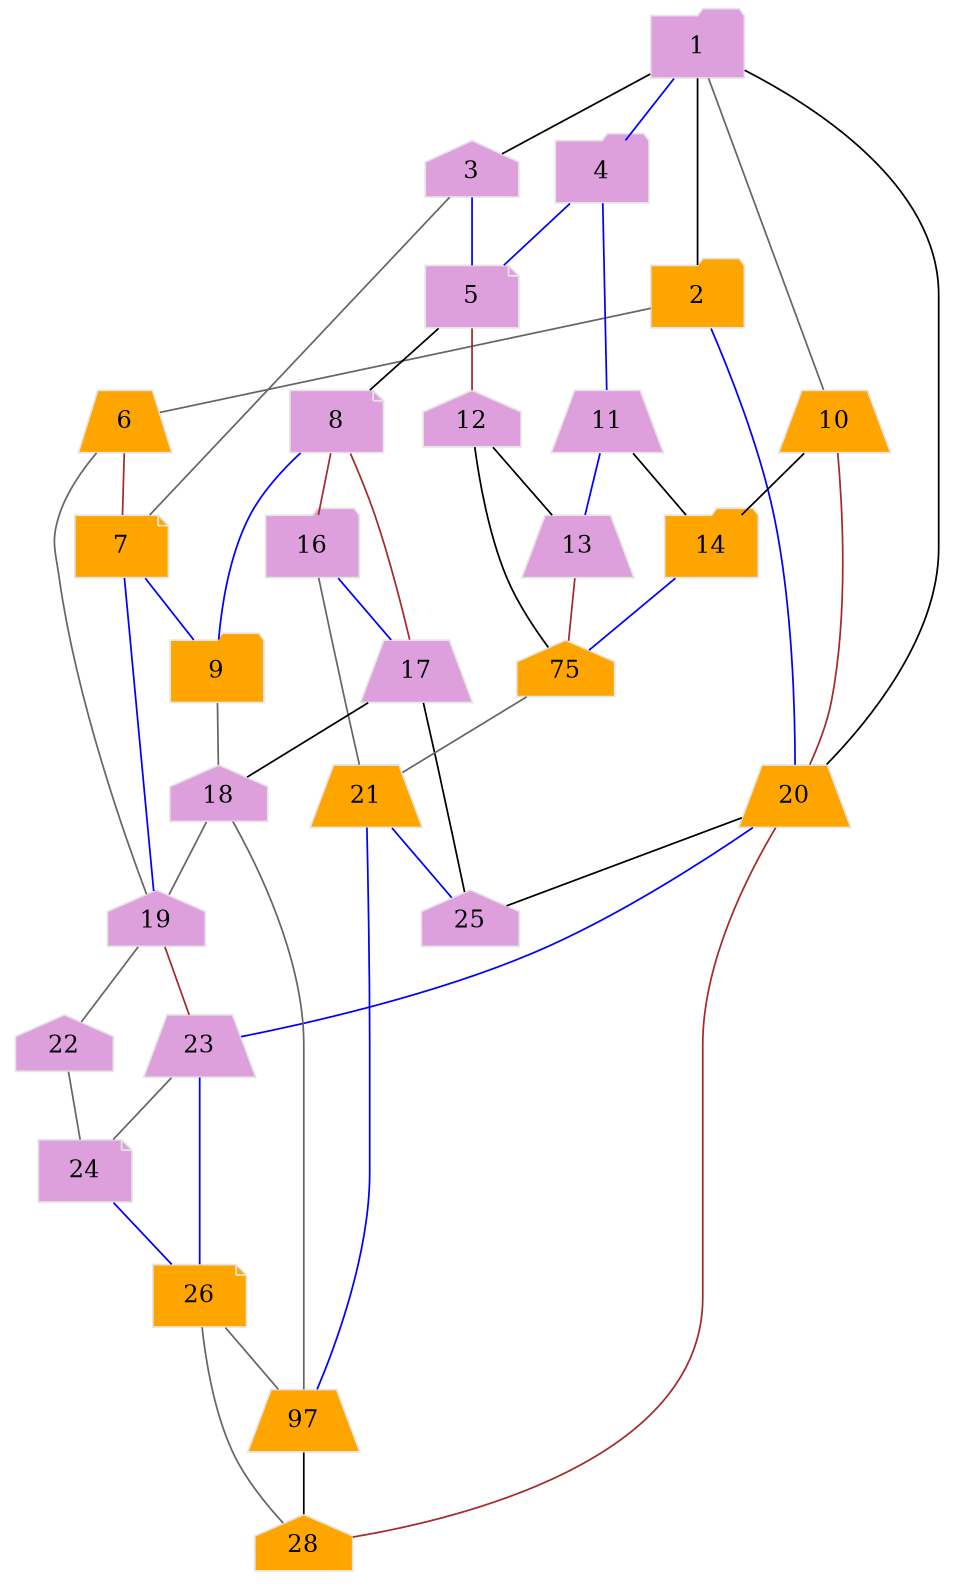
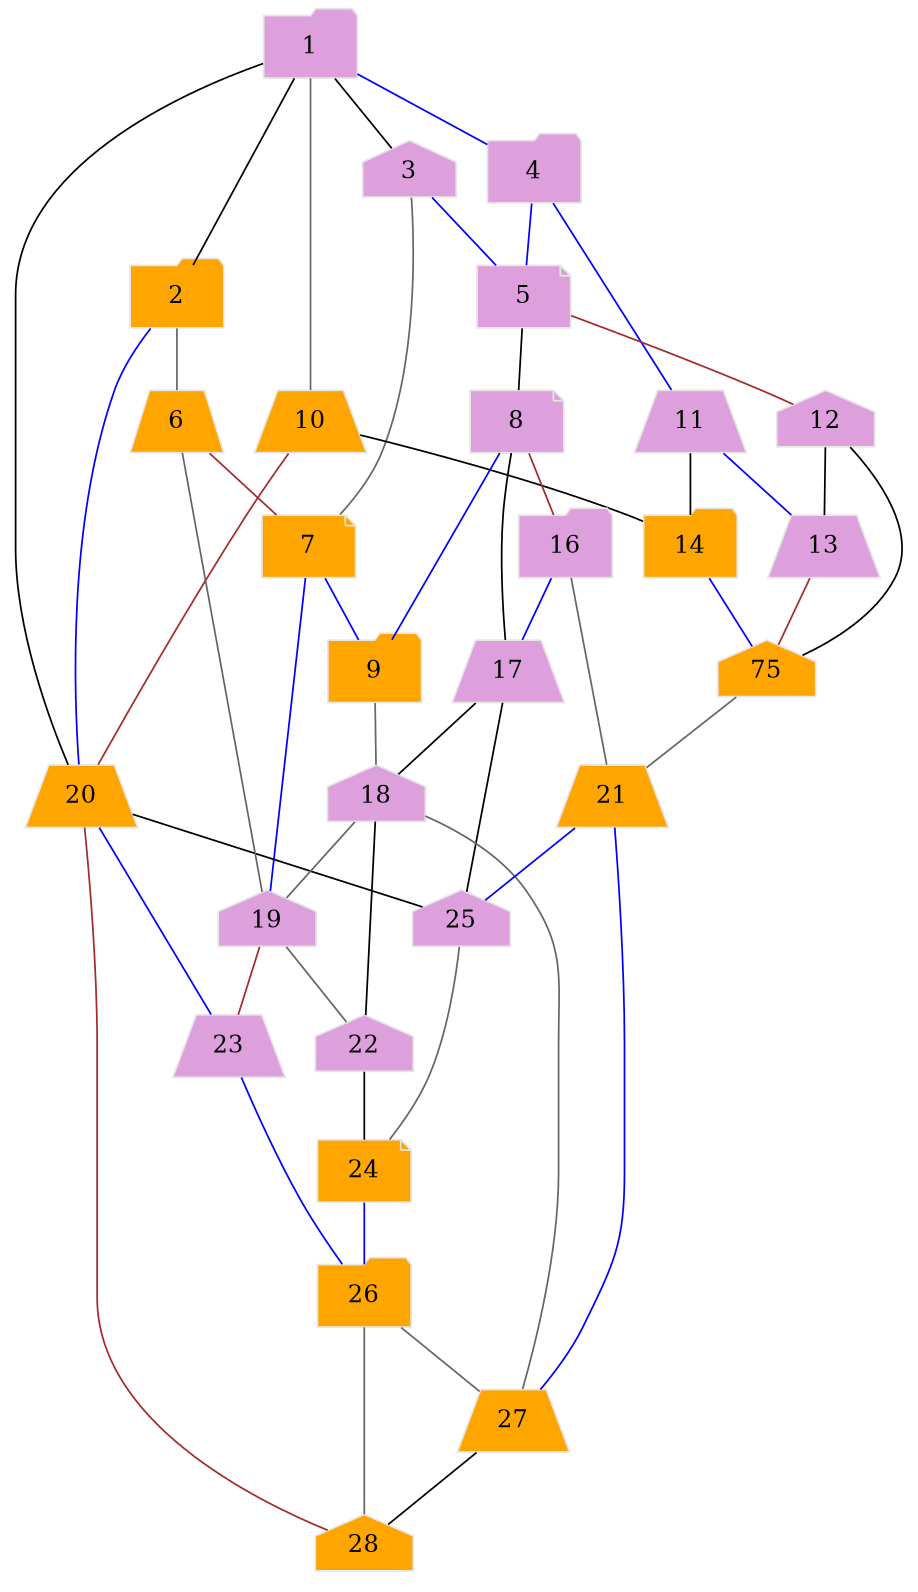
(384, 545) -> (502, 546)
none -> (370, 918)
(74, 1106) -> (364, 1106)
(142, 1109) -> (439, 1049)
(85, 1171) -> (364, 1171)
(200, 1296) -> (364, 1296)
(304, 1421) -> (513, 1421)
